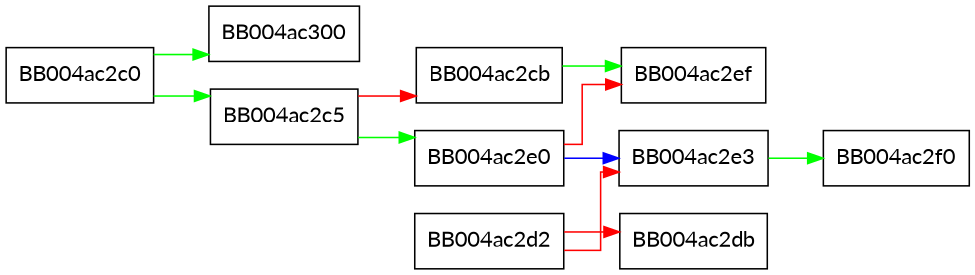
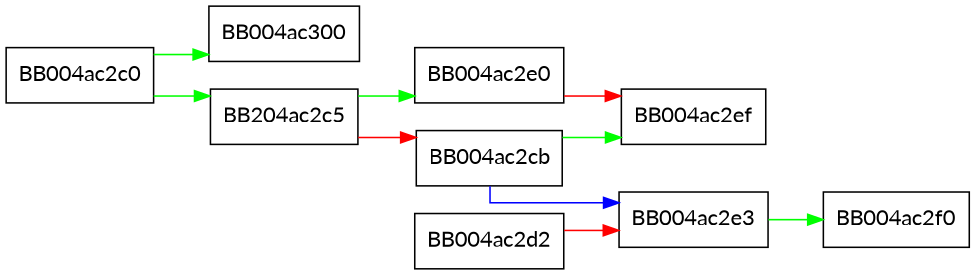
(284, 117) -> (284, 117)
(584, 158) -> (538, 203)
(694, 241) -> none
